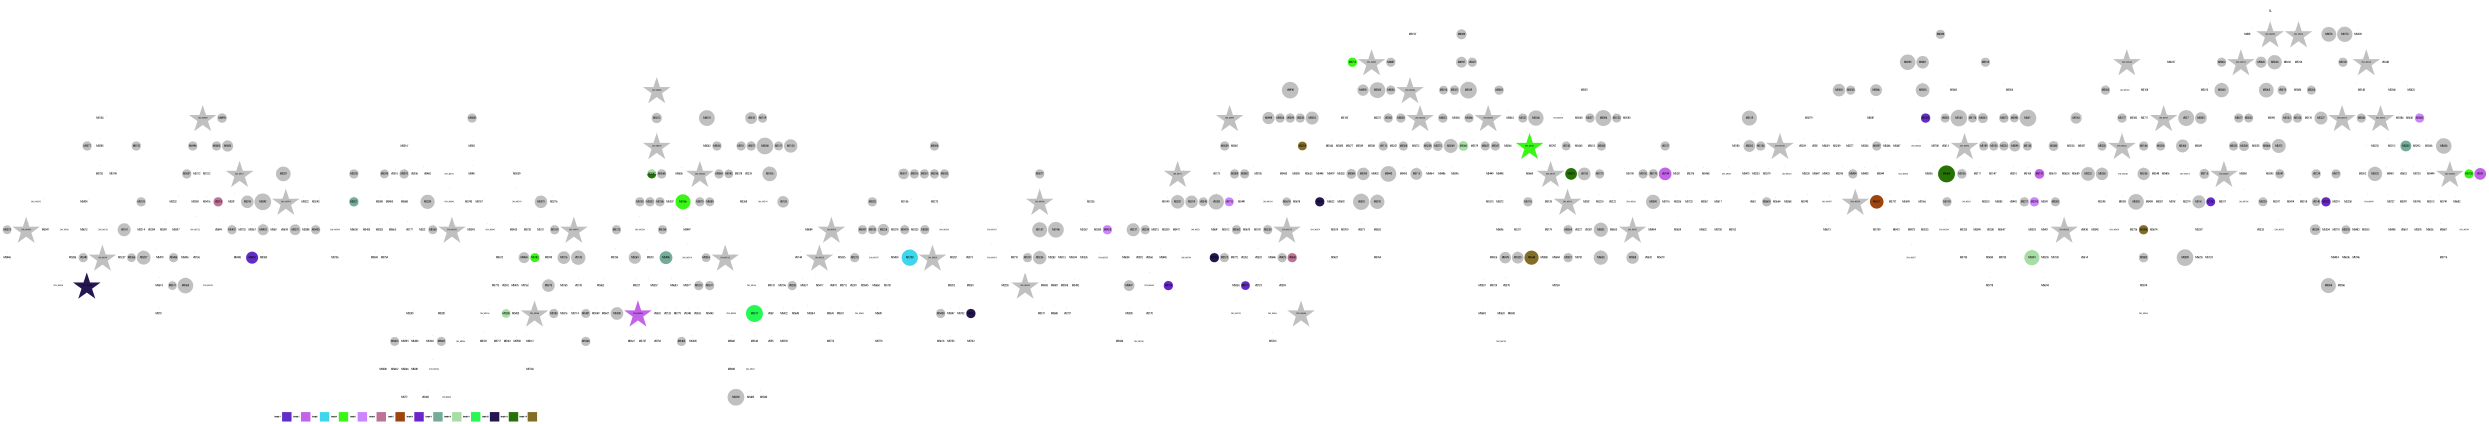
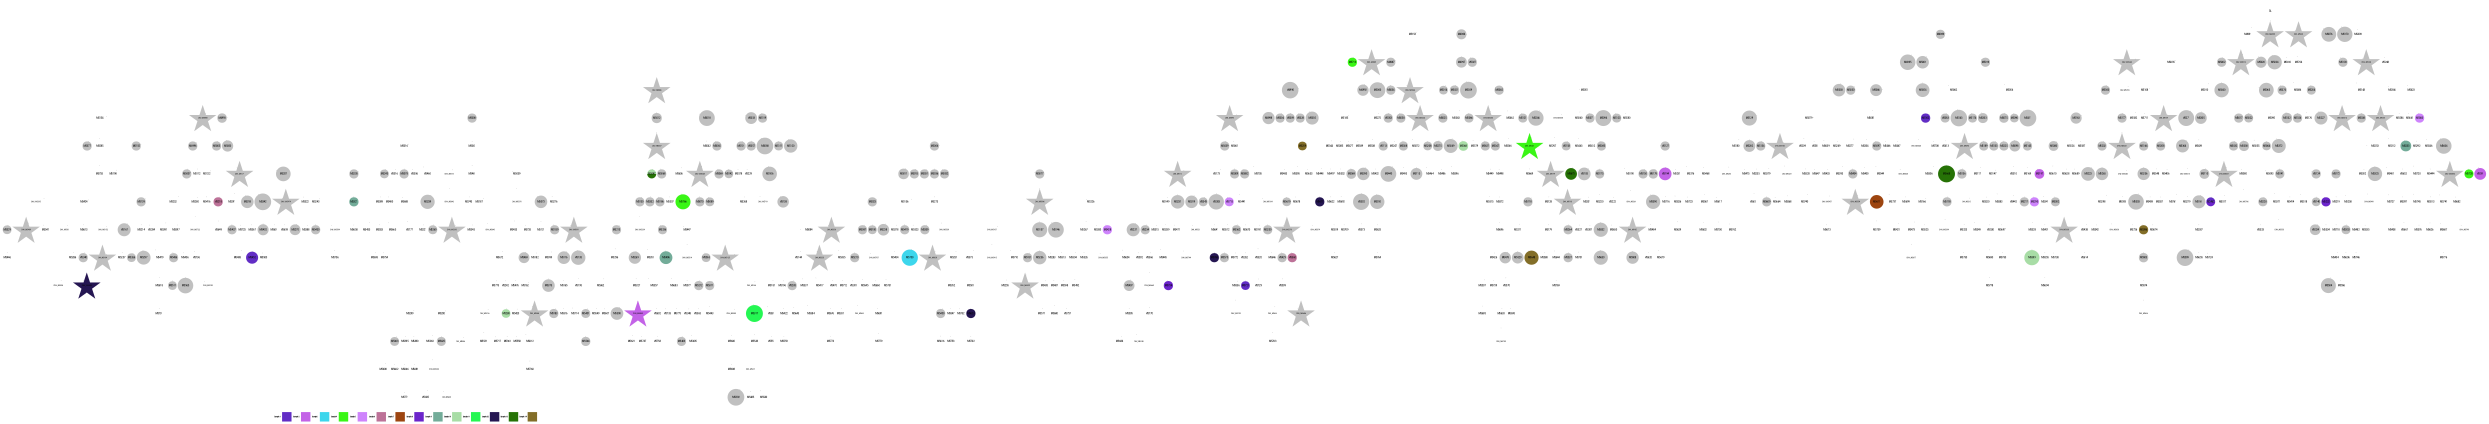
(535, 258) -> (535, 258)
